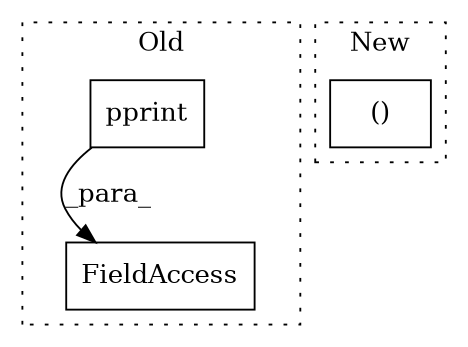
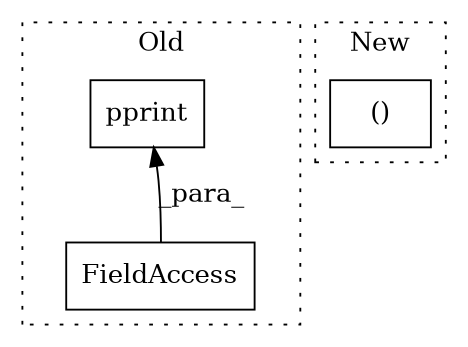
(62, 186) -> (160, 204)
